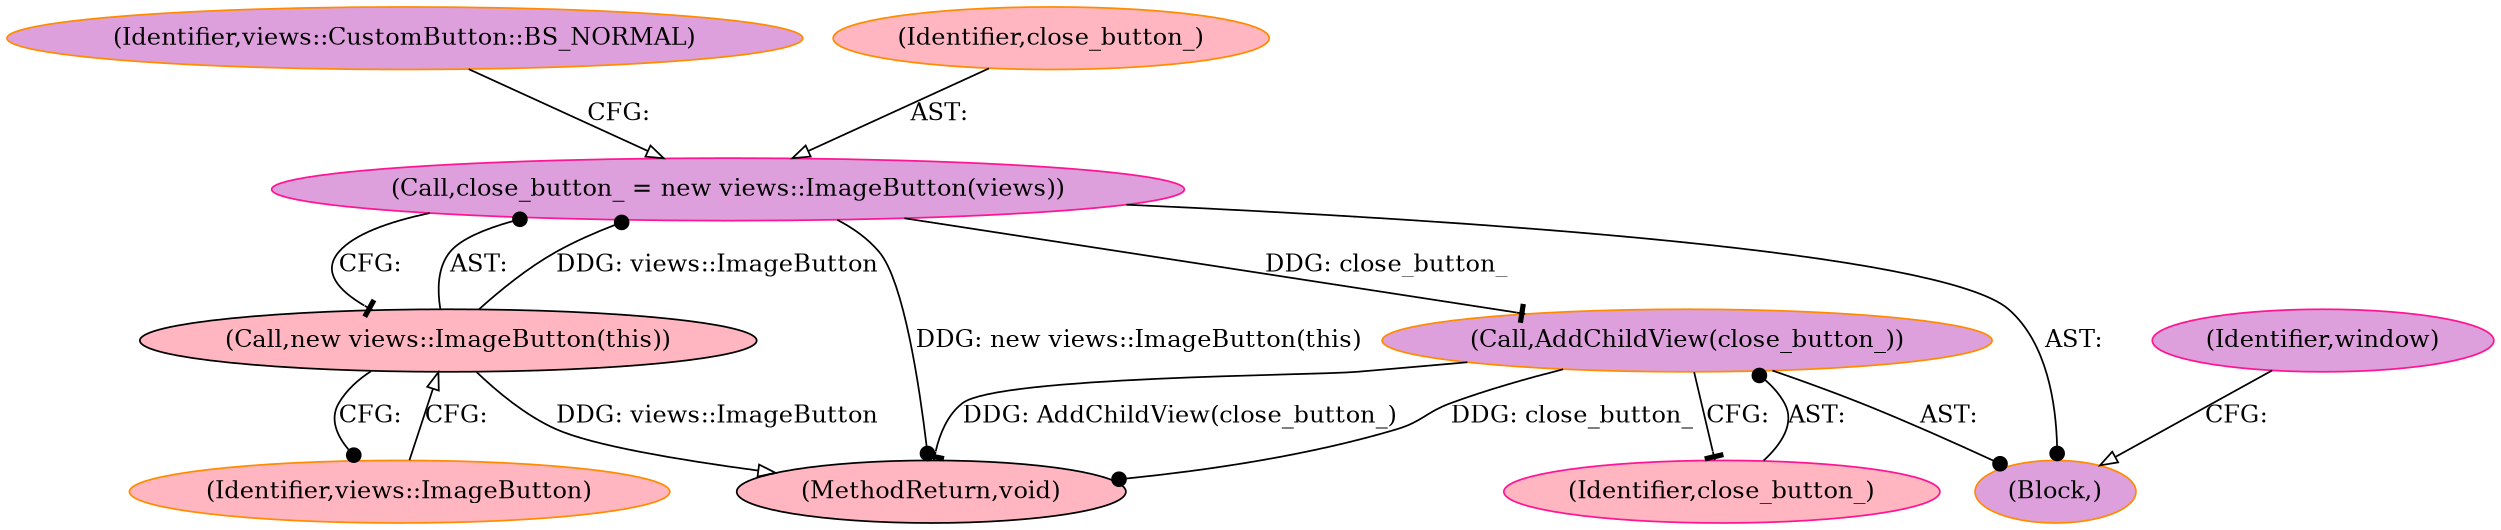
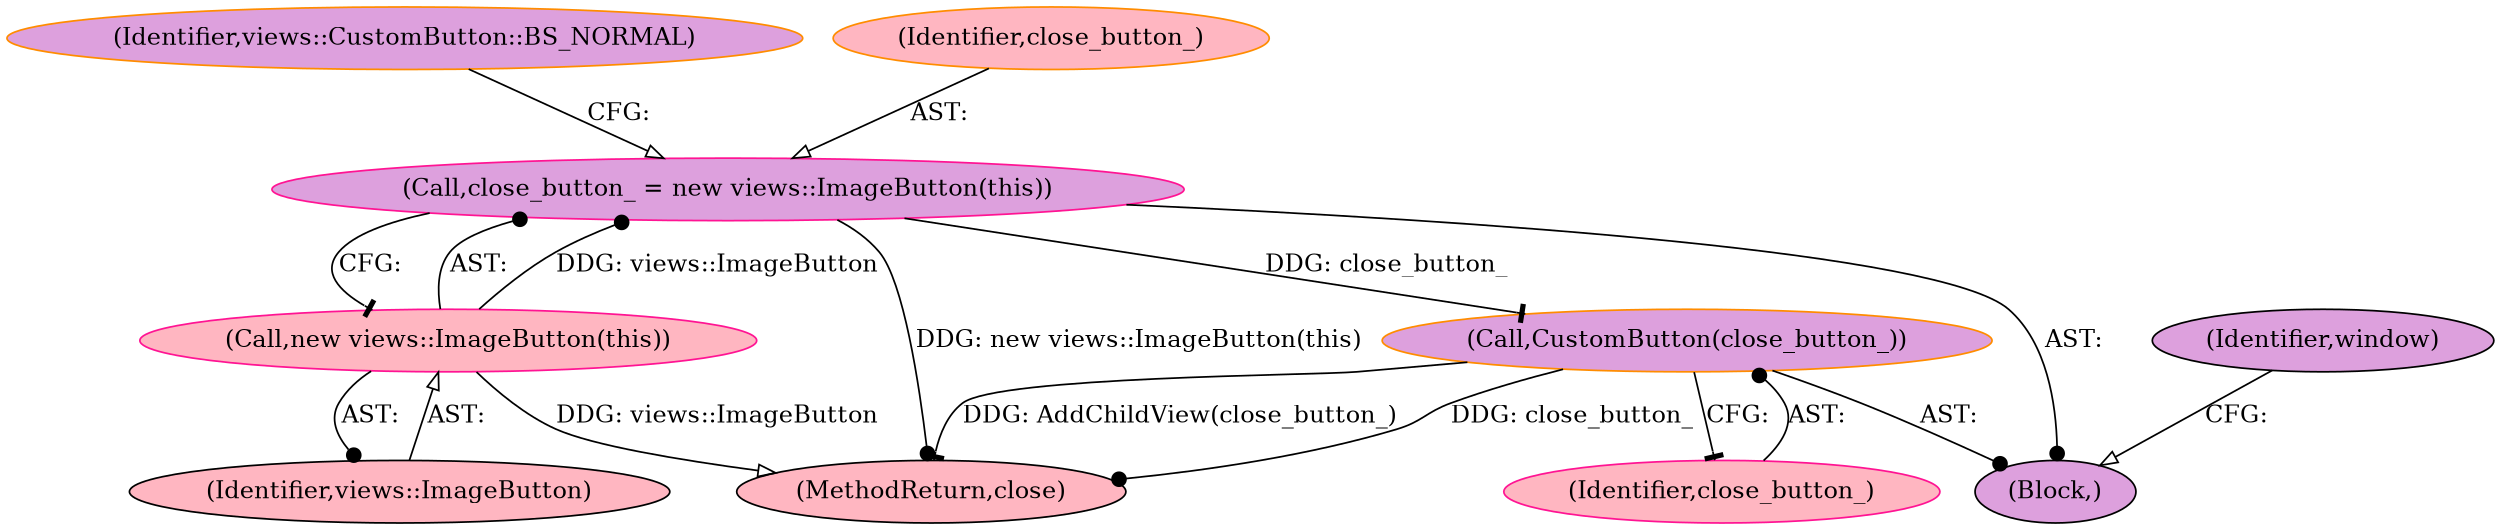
(728, 189) -> (728, 189)
(448, 341) -> (448, 341)
(1687, 341) -> (1687, 341)
(2323, 341) -> (2323, 341)
(374, 416) -> (374, 416)
(460, 416) -> (460, 416)
(400, 492) -> (400, 492)
(931, 492) -> (931, 492)
(2055, 492) -> (2055, 492)
